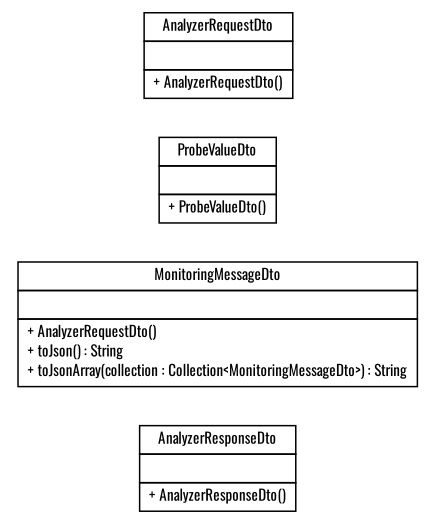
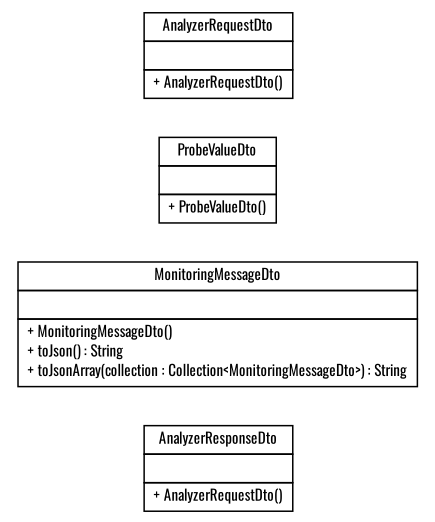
(92, 333) -> (100, 333)
(218, 496) -> (218, 496)
